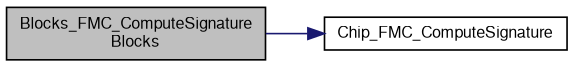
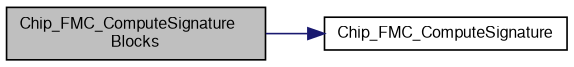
(136, 34) -> (136, 34)
